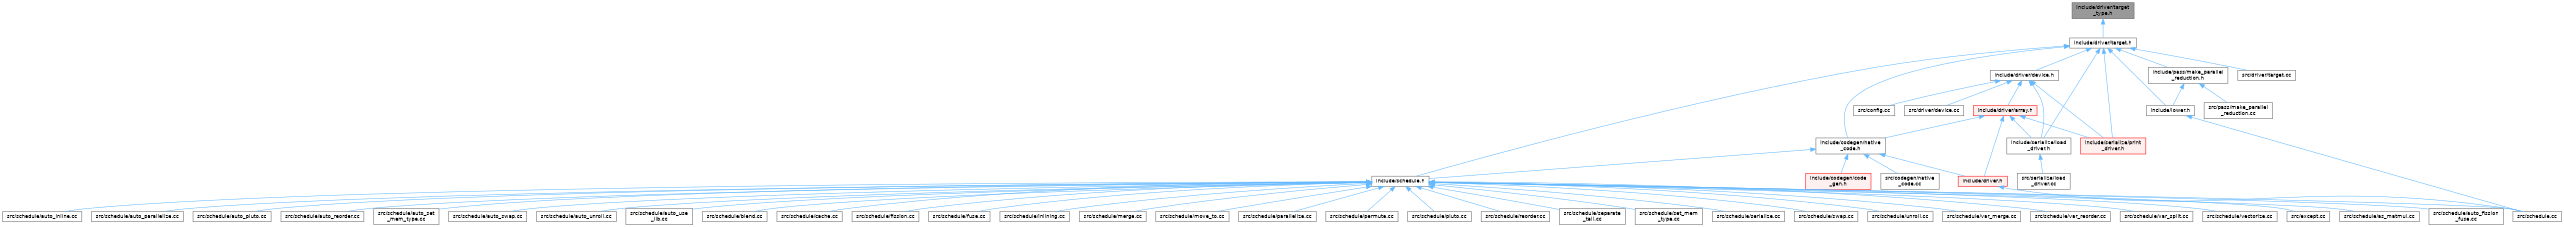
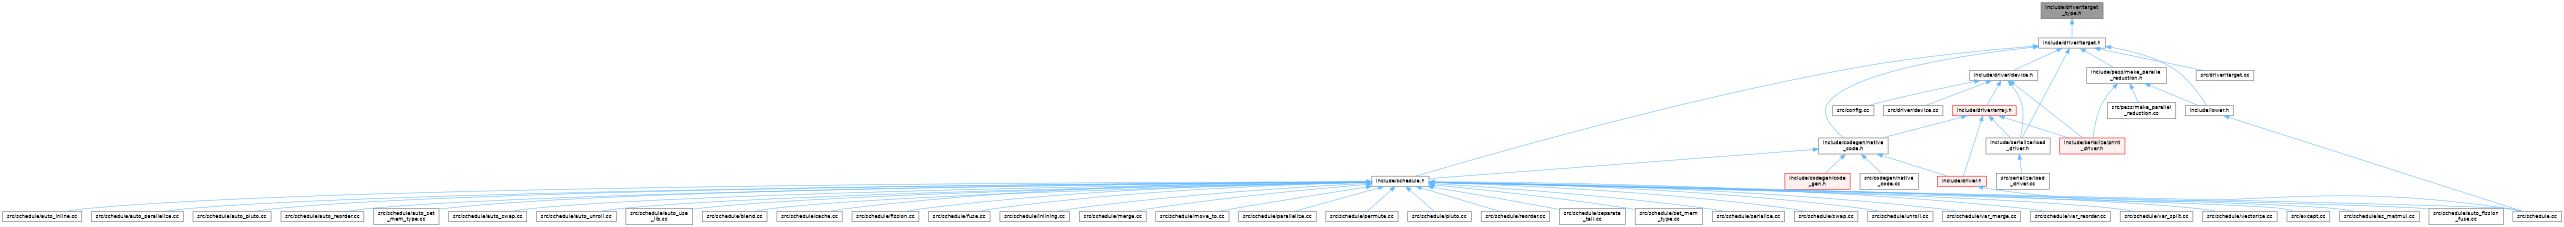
(2108, 96) -> (2099, 111)
